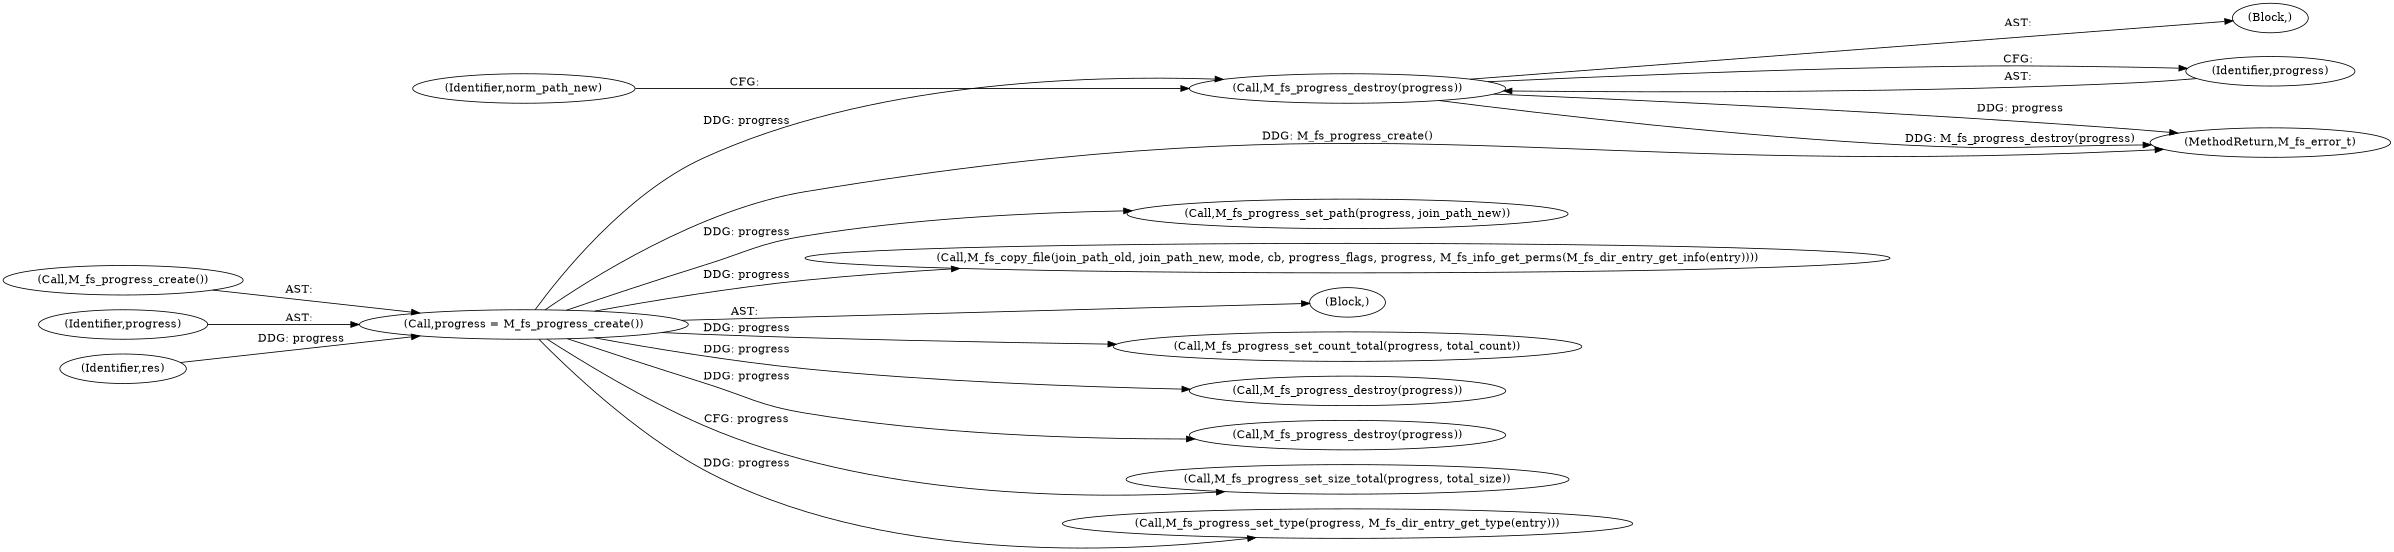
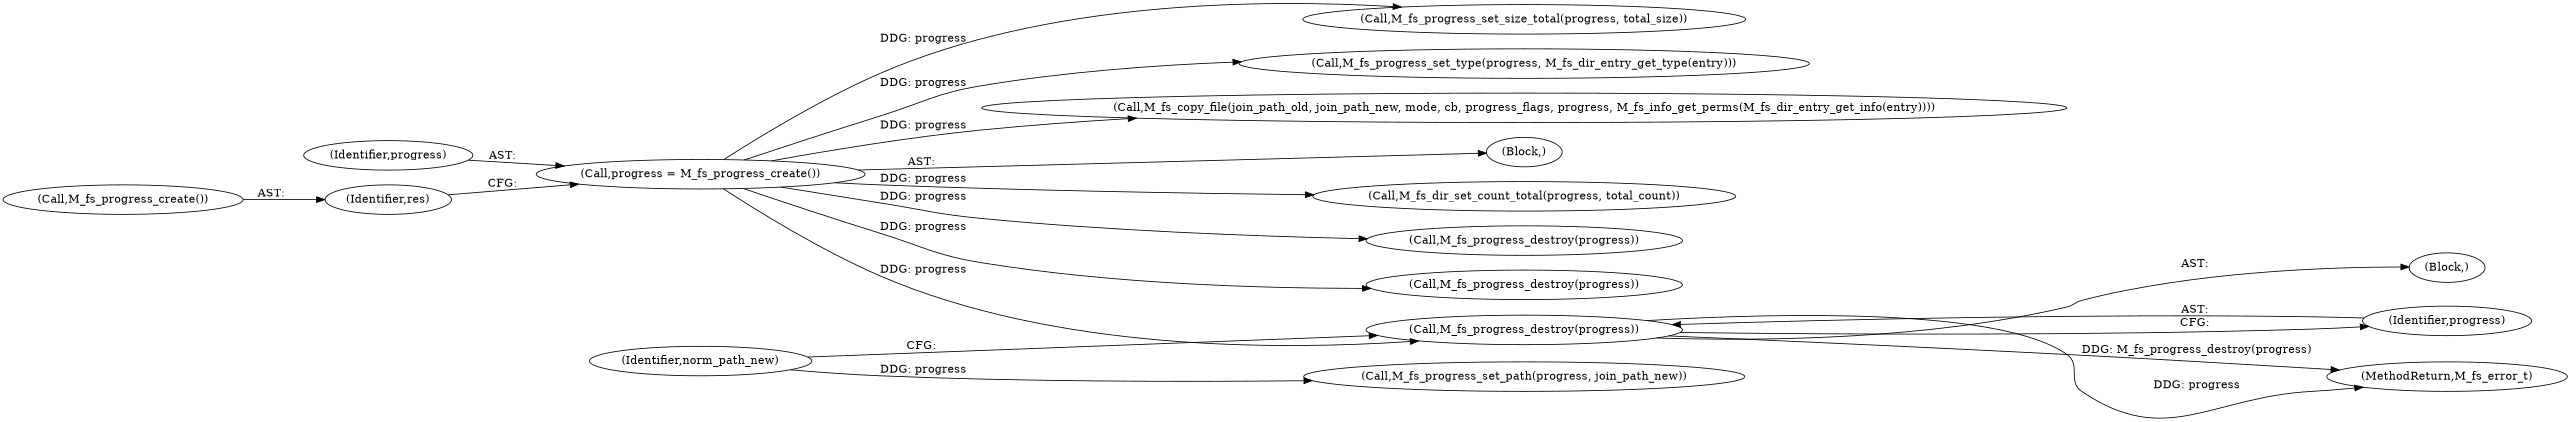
(1335, 144) -> none
(839, 231) -> (1047, 380)
(312, 301) -> (280, 200)
(301, 339) -> (504, 184)
(1347, 347) -> (1524, 196)
(747, 419) -> (923, 39)
